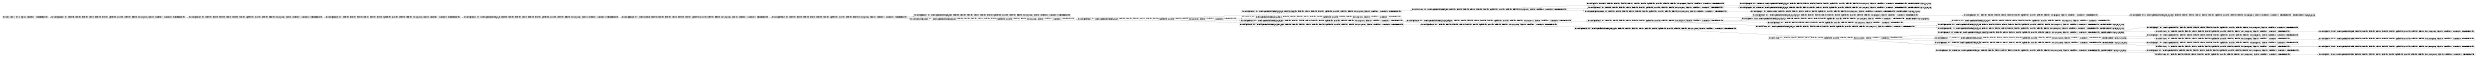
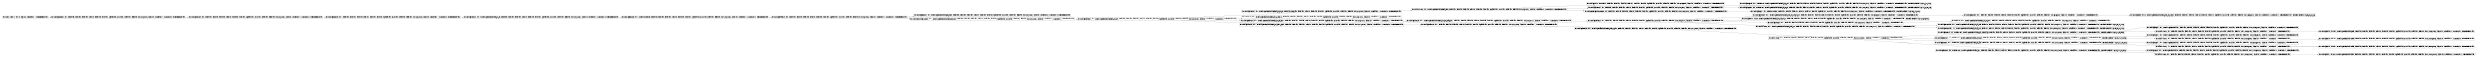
(1618, 11) -> (1618, 11)
(2211, 15) -> (2211, 15)
